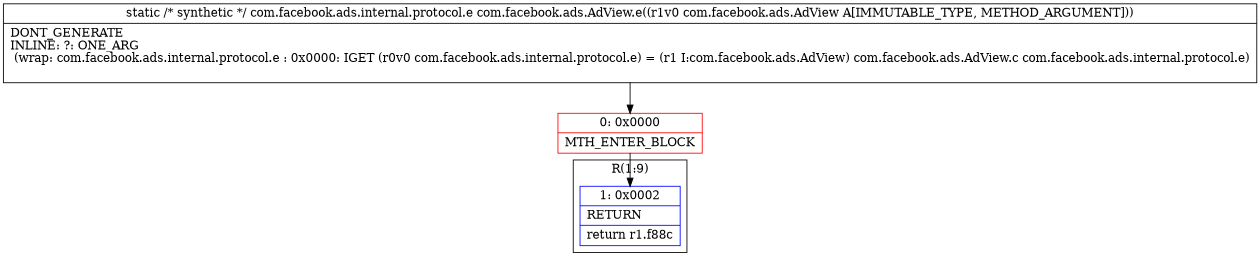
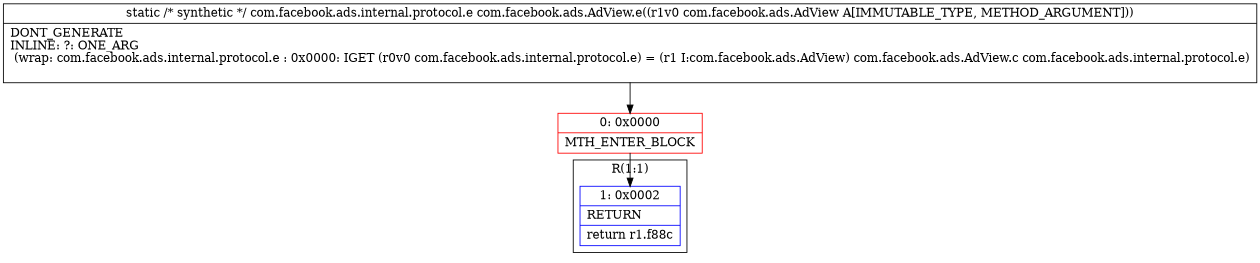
(630, 170) -> (630, 170)
